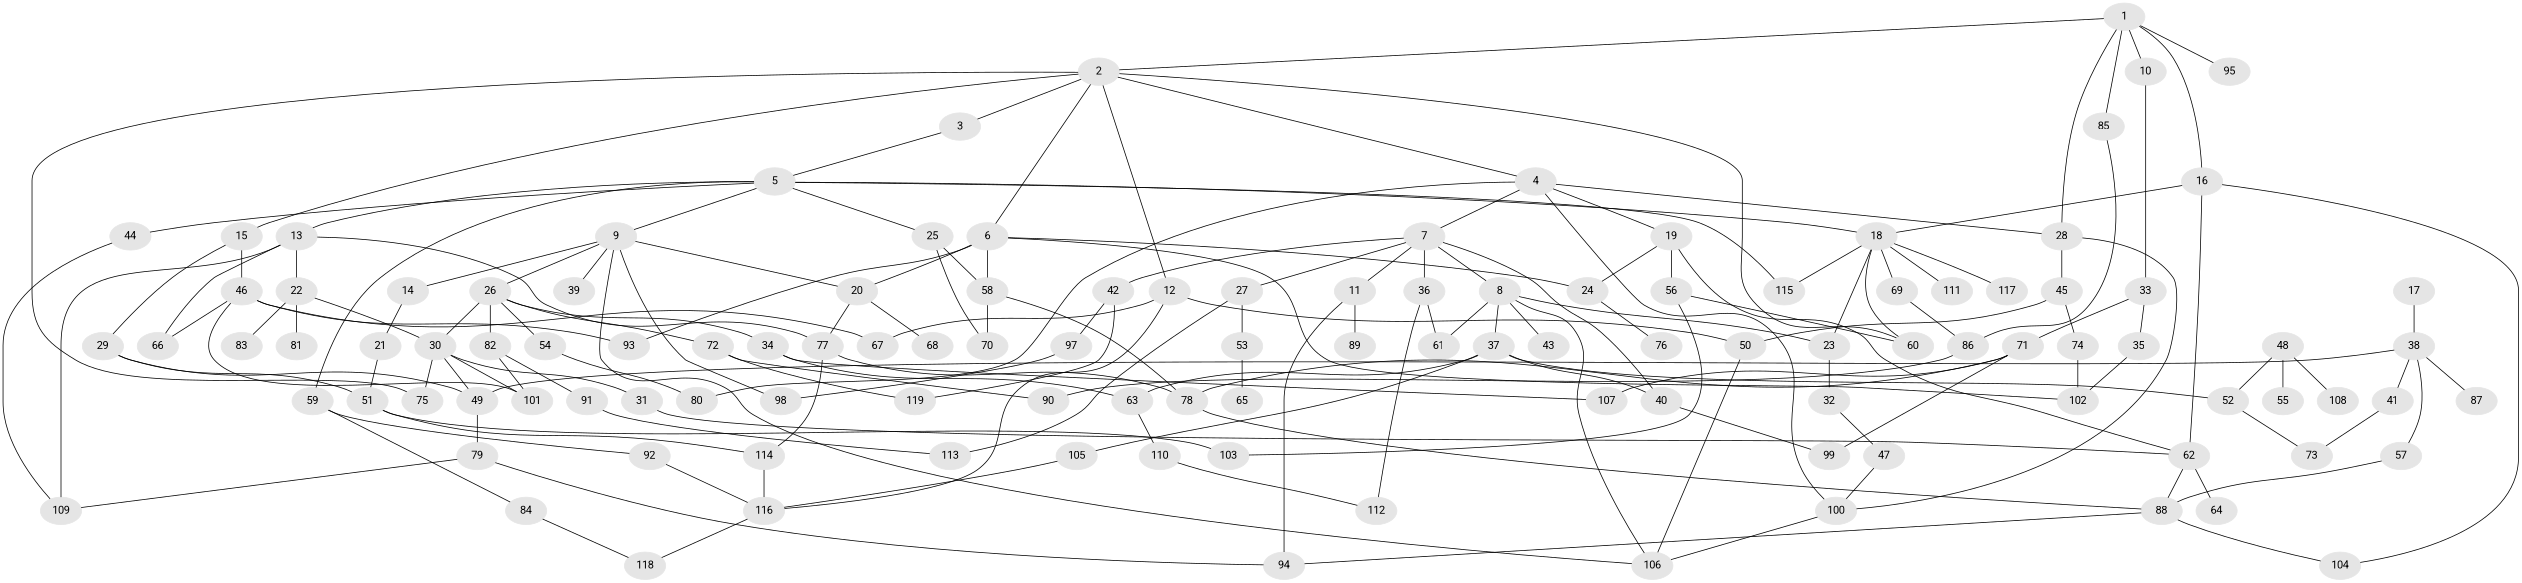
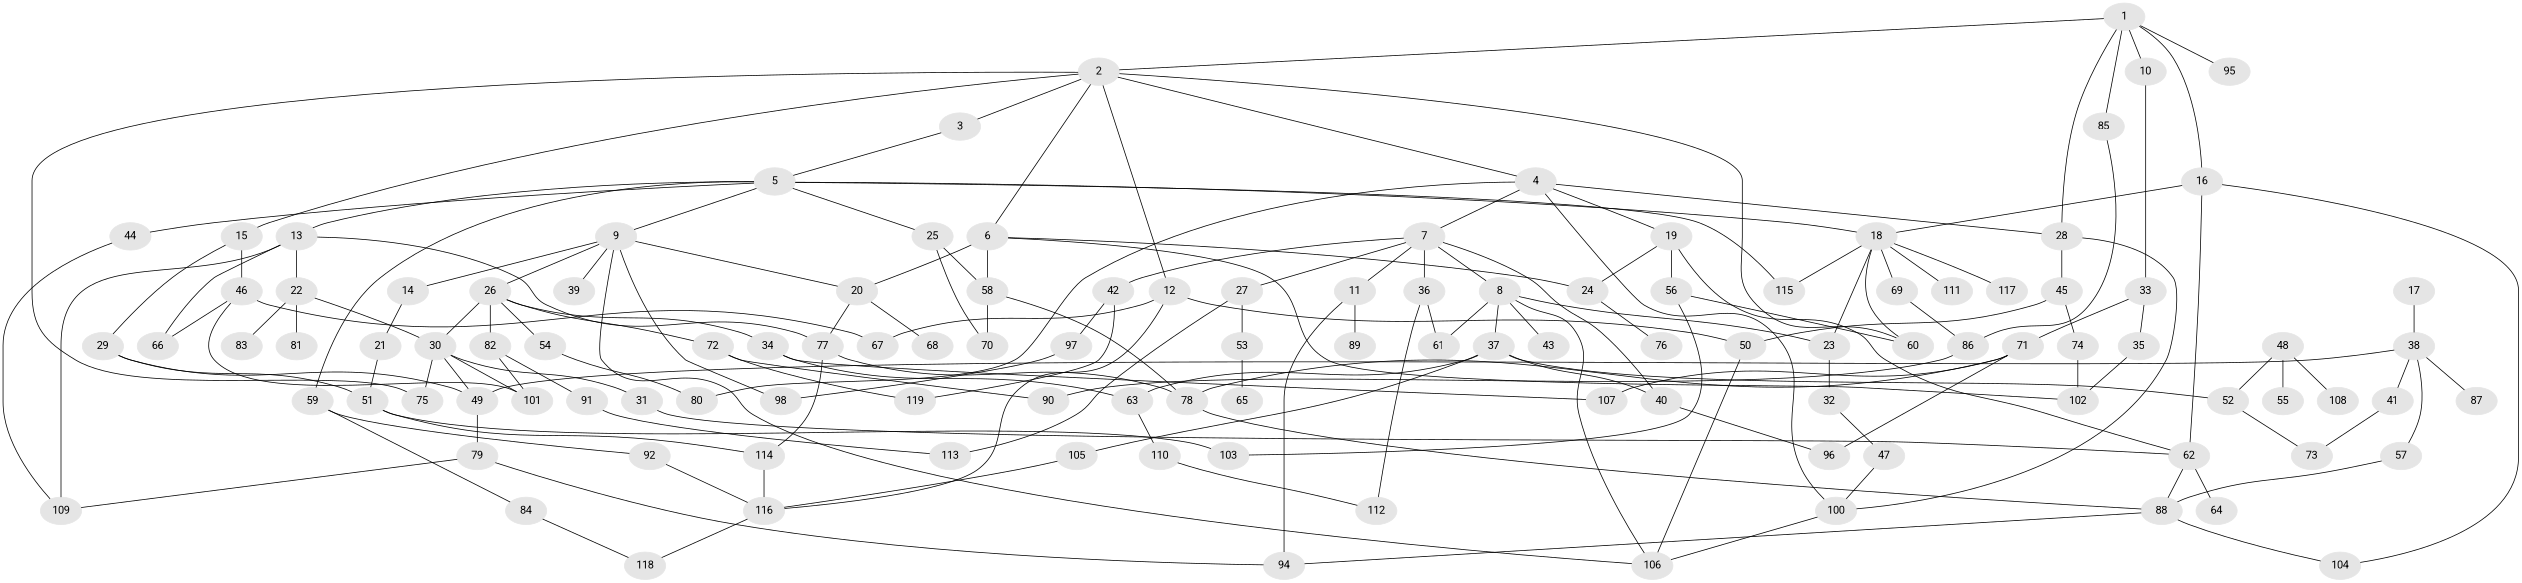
(629, 346) -> none
(1829, 456) -> (1829, 456)
